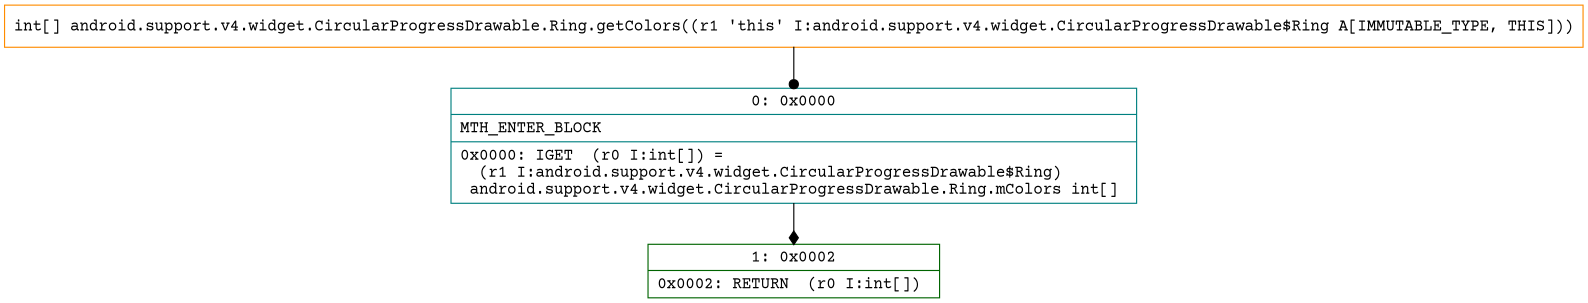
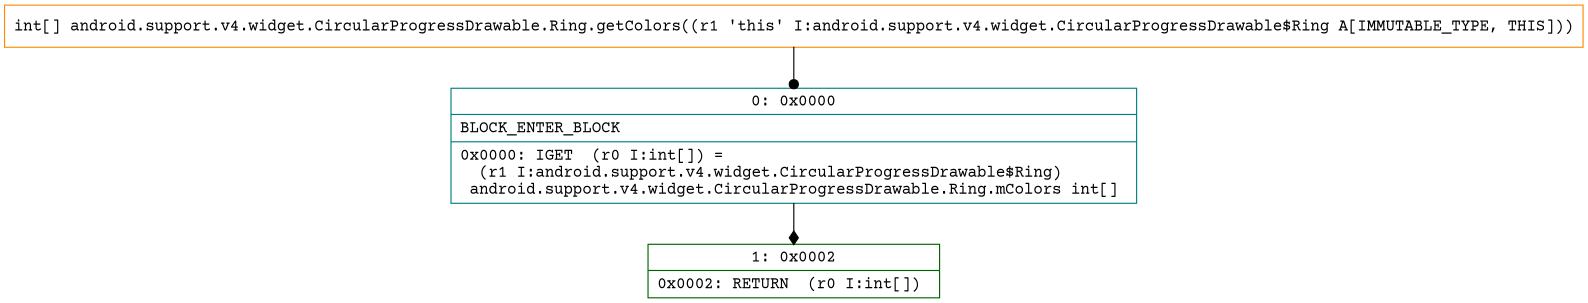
(531, 128) -> (540, 128)
